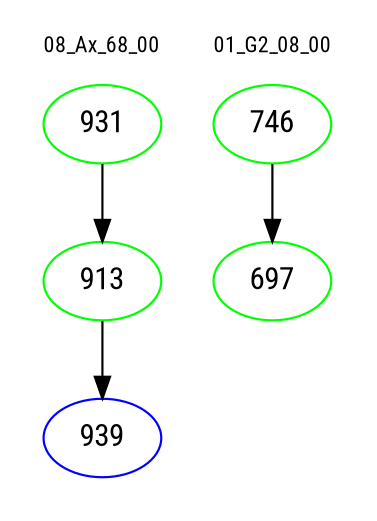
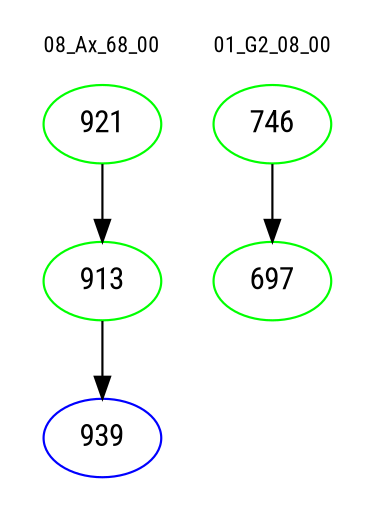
(102, 124) -> (102, 124)
